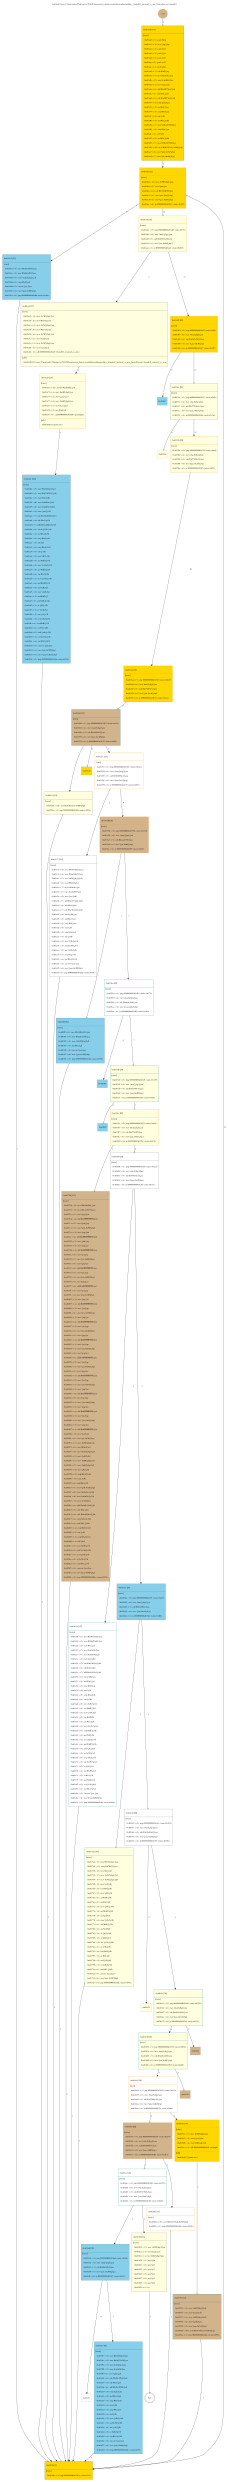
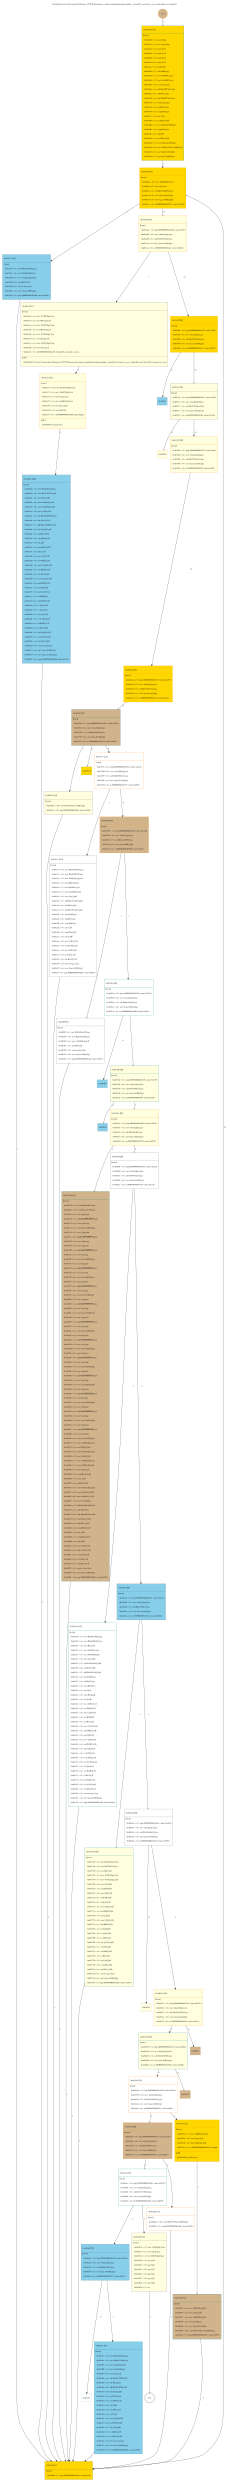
(80, 1041) -> (80, 1041)
(178, 2008) -> (178, 2008)
